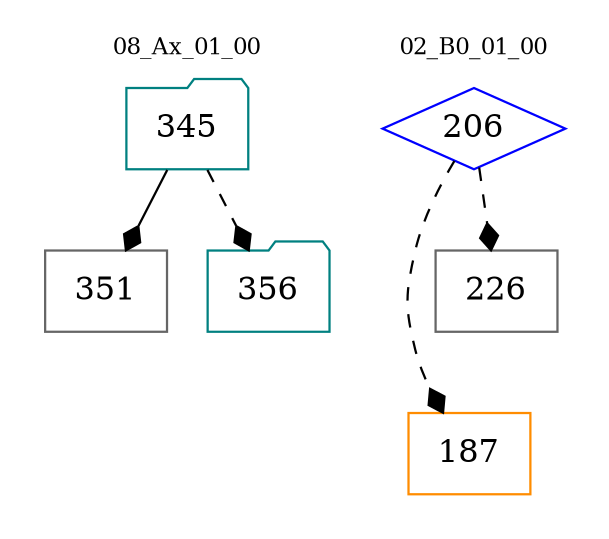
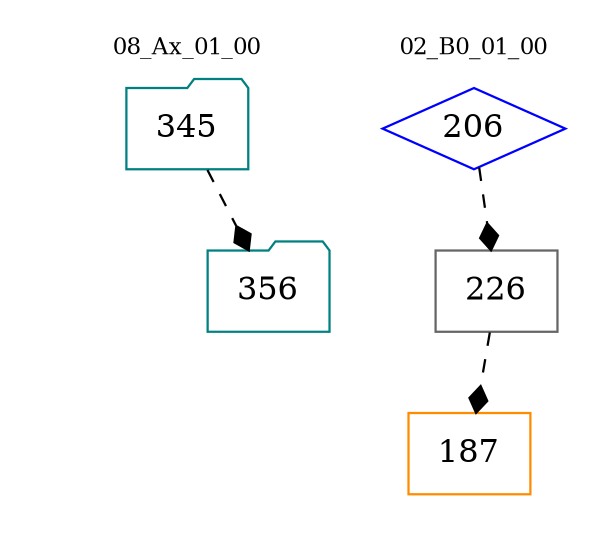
(411, 272) -> (485, 359)
(106, 291) -> none
